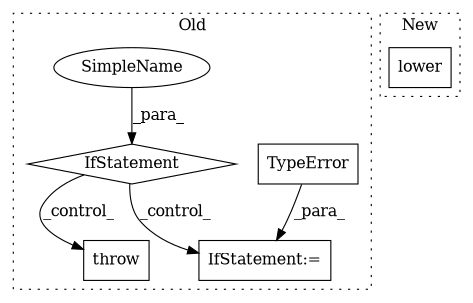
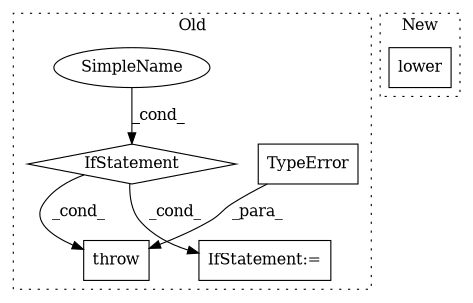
(158, 116) -> (158, 116)
(293, 208) -> (215, 217)
(79, 212) -> (79, 212)
(175, 212) -> (175, 212)
